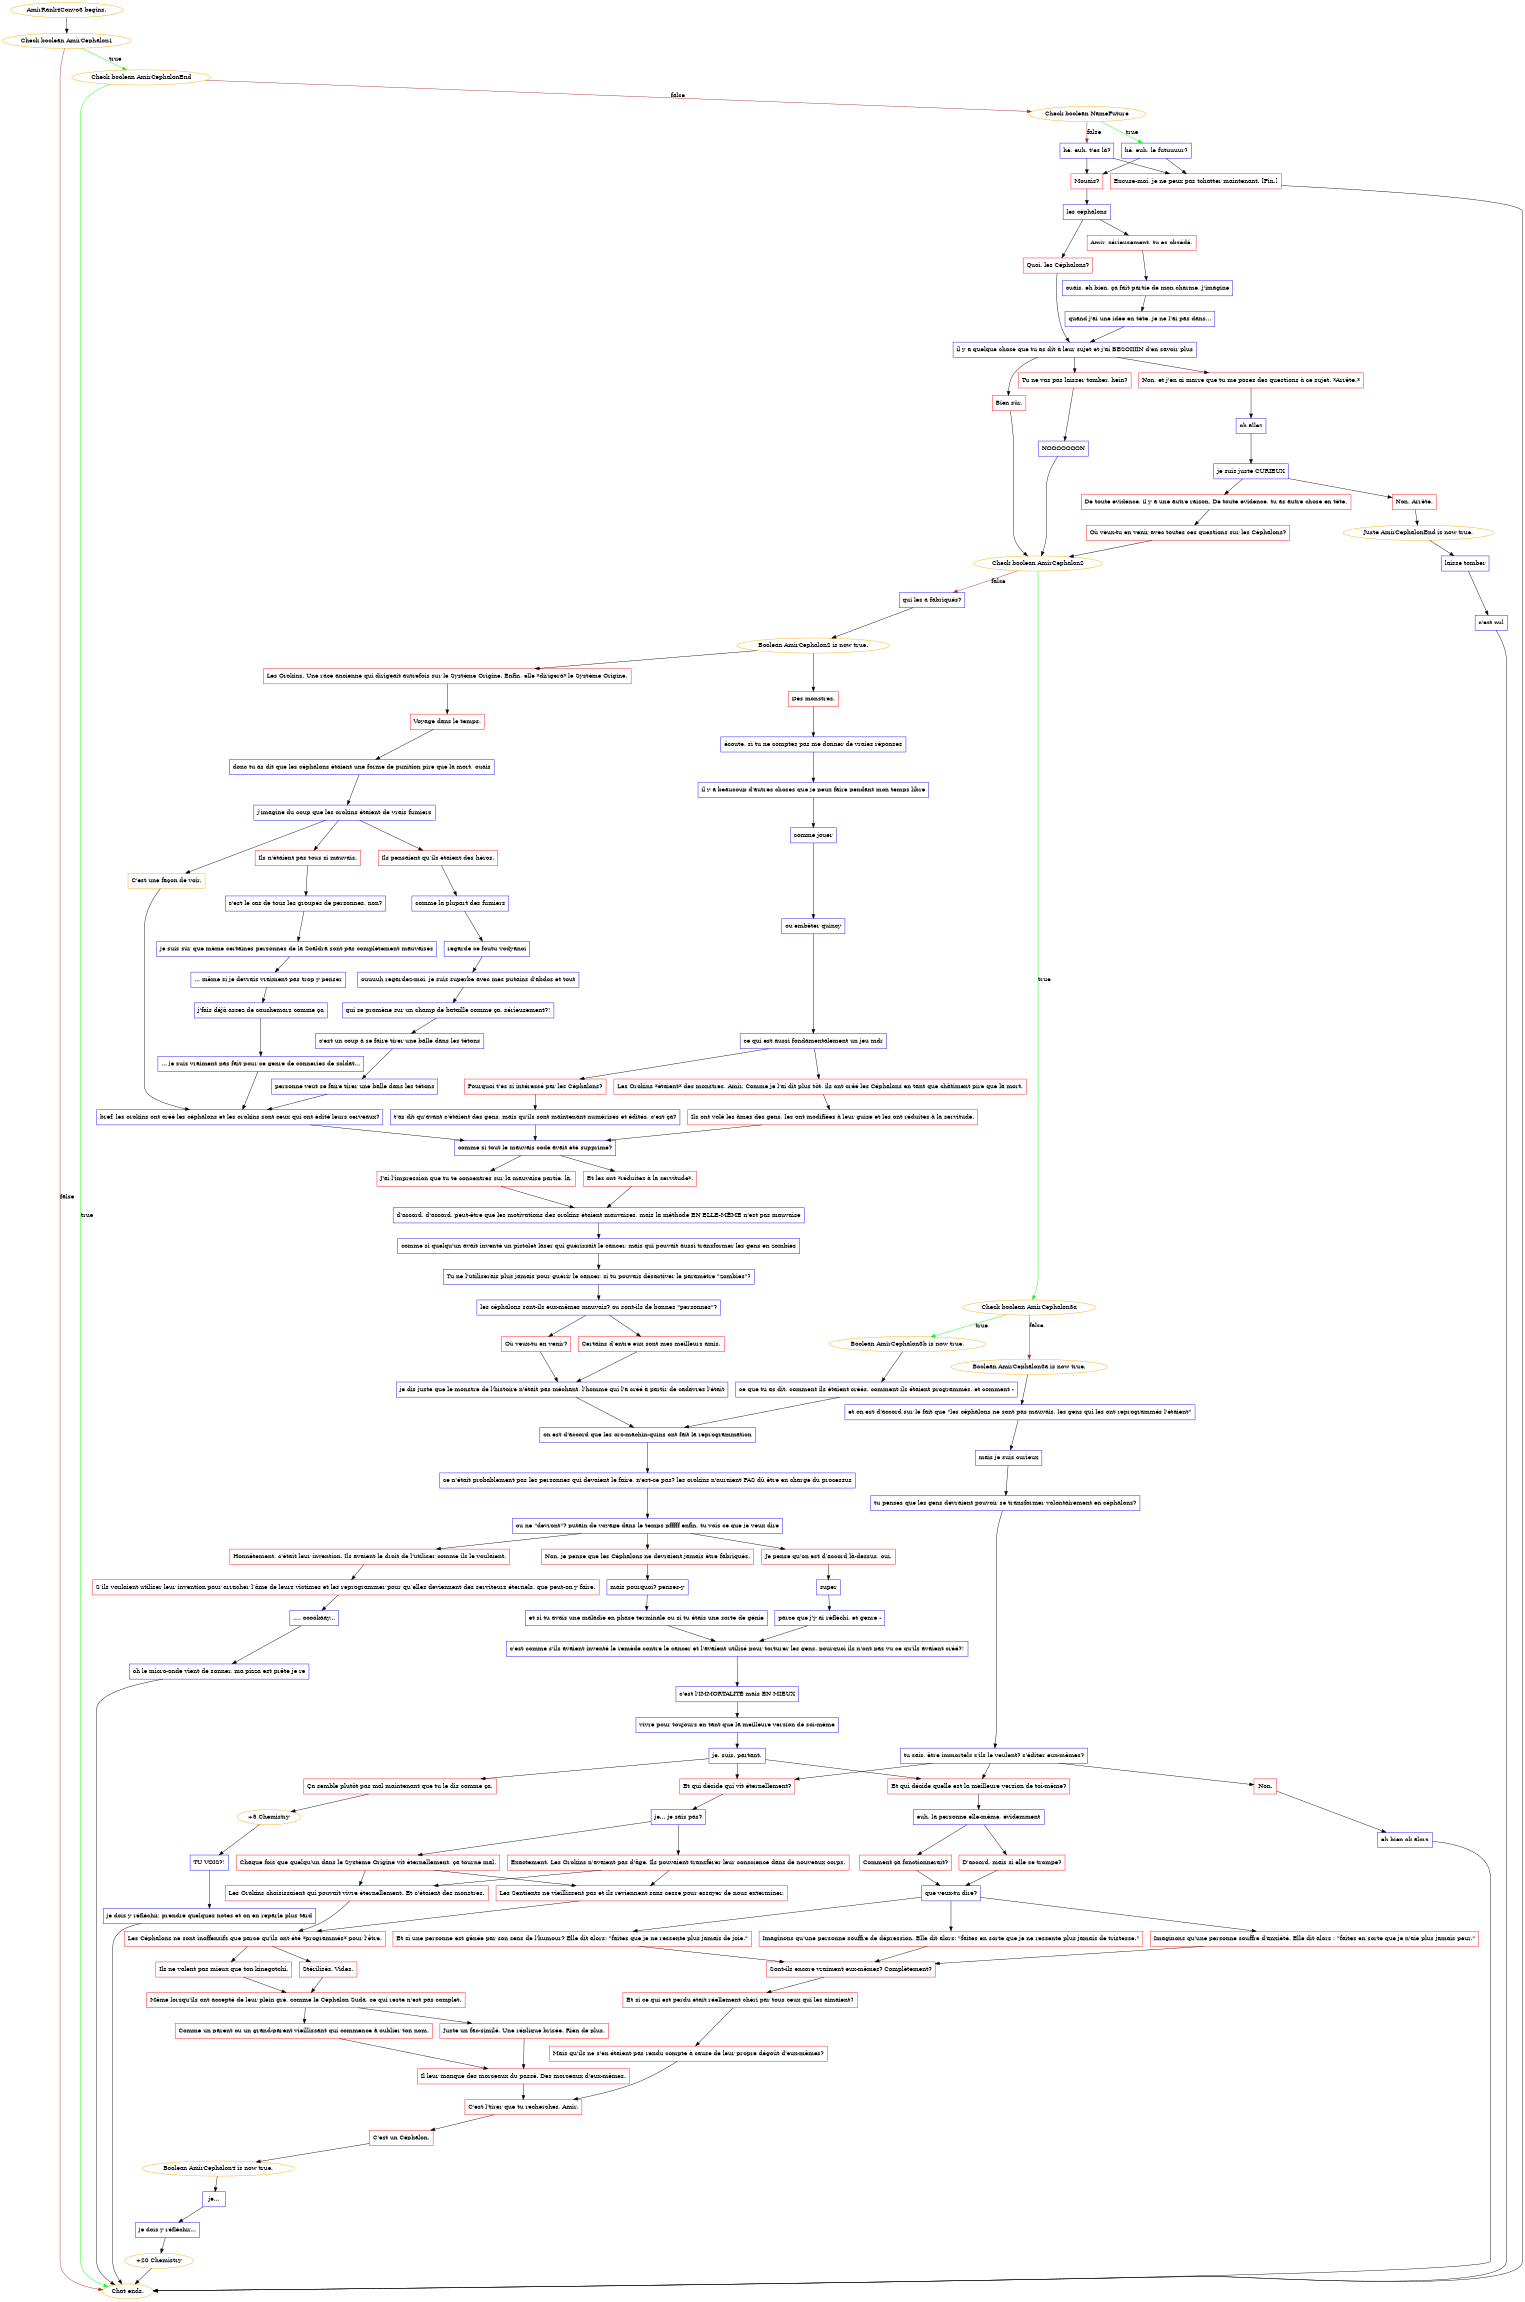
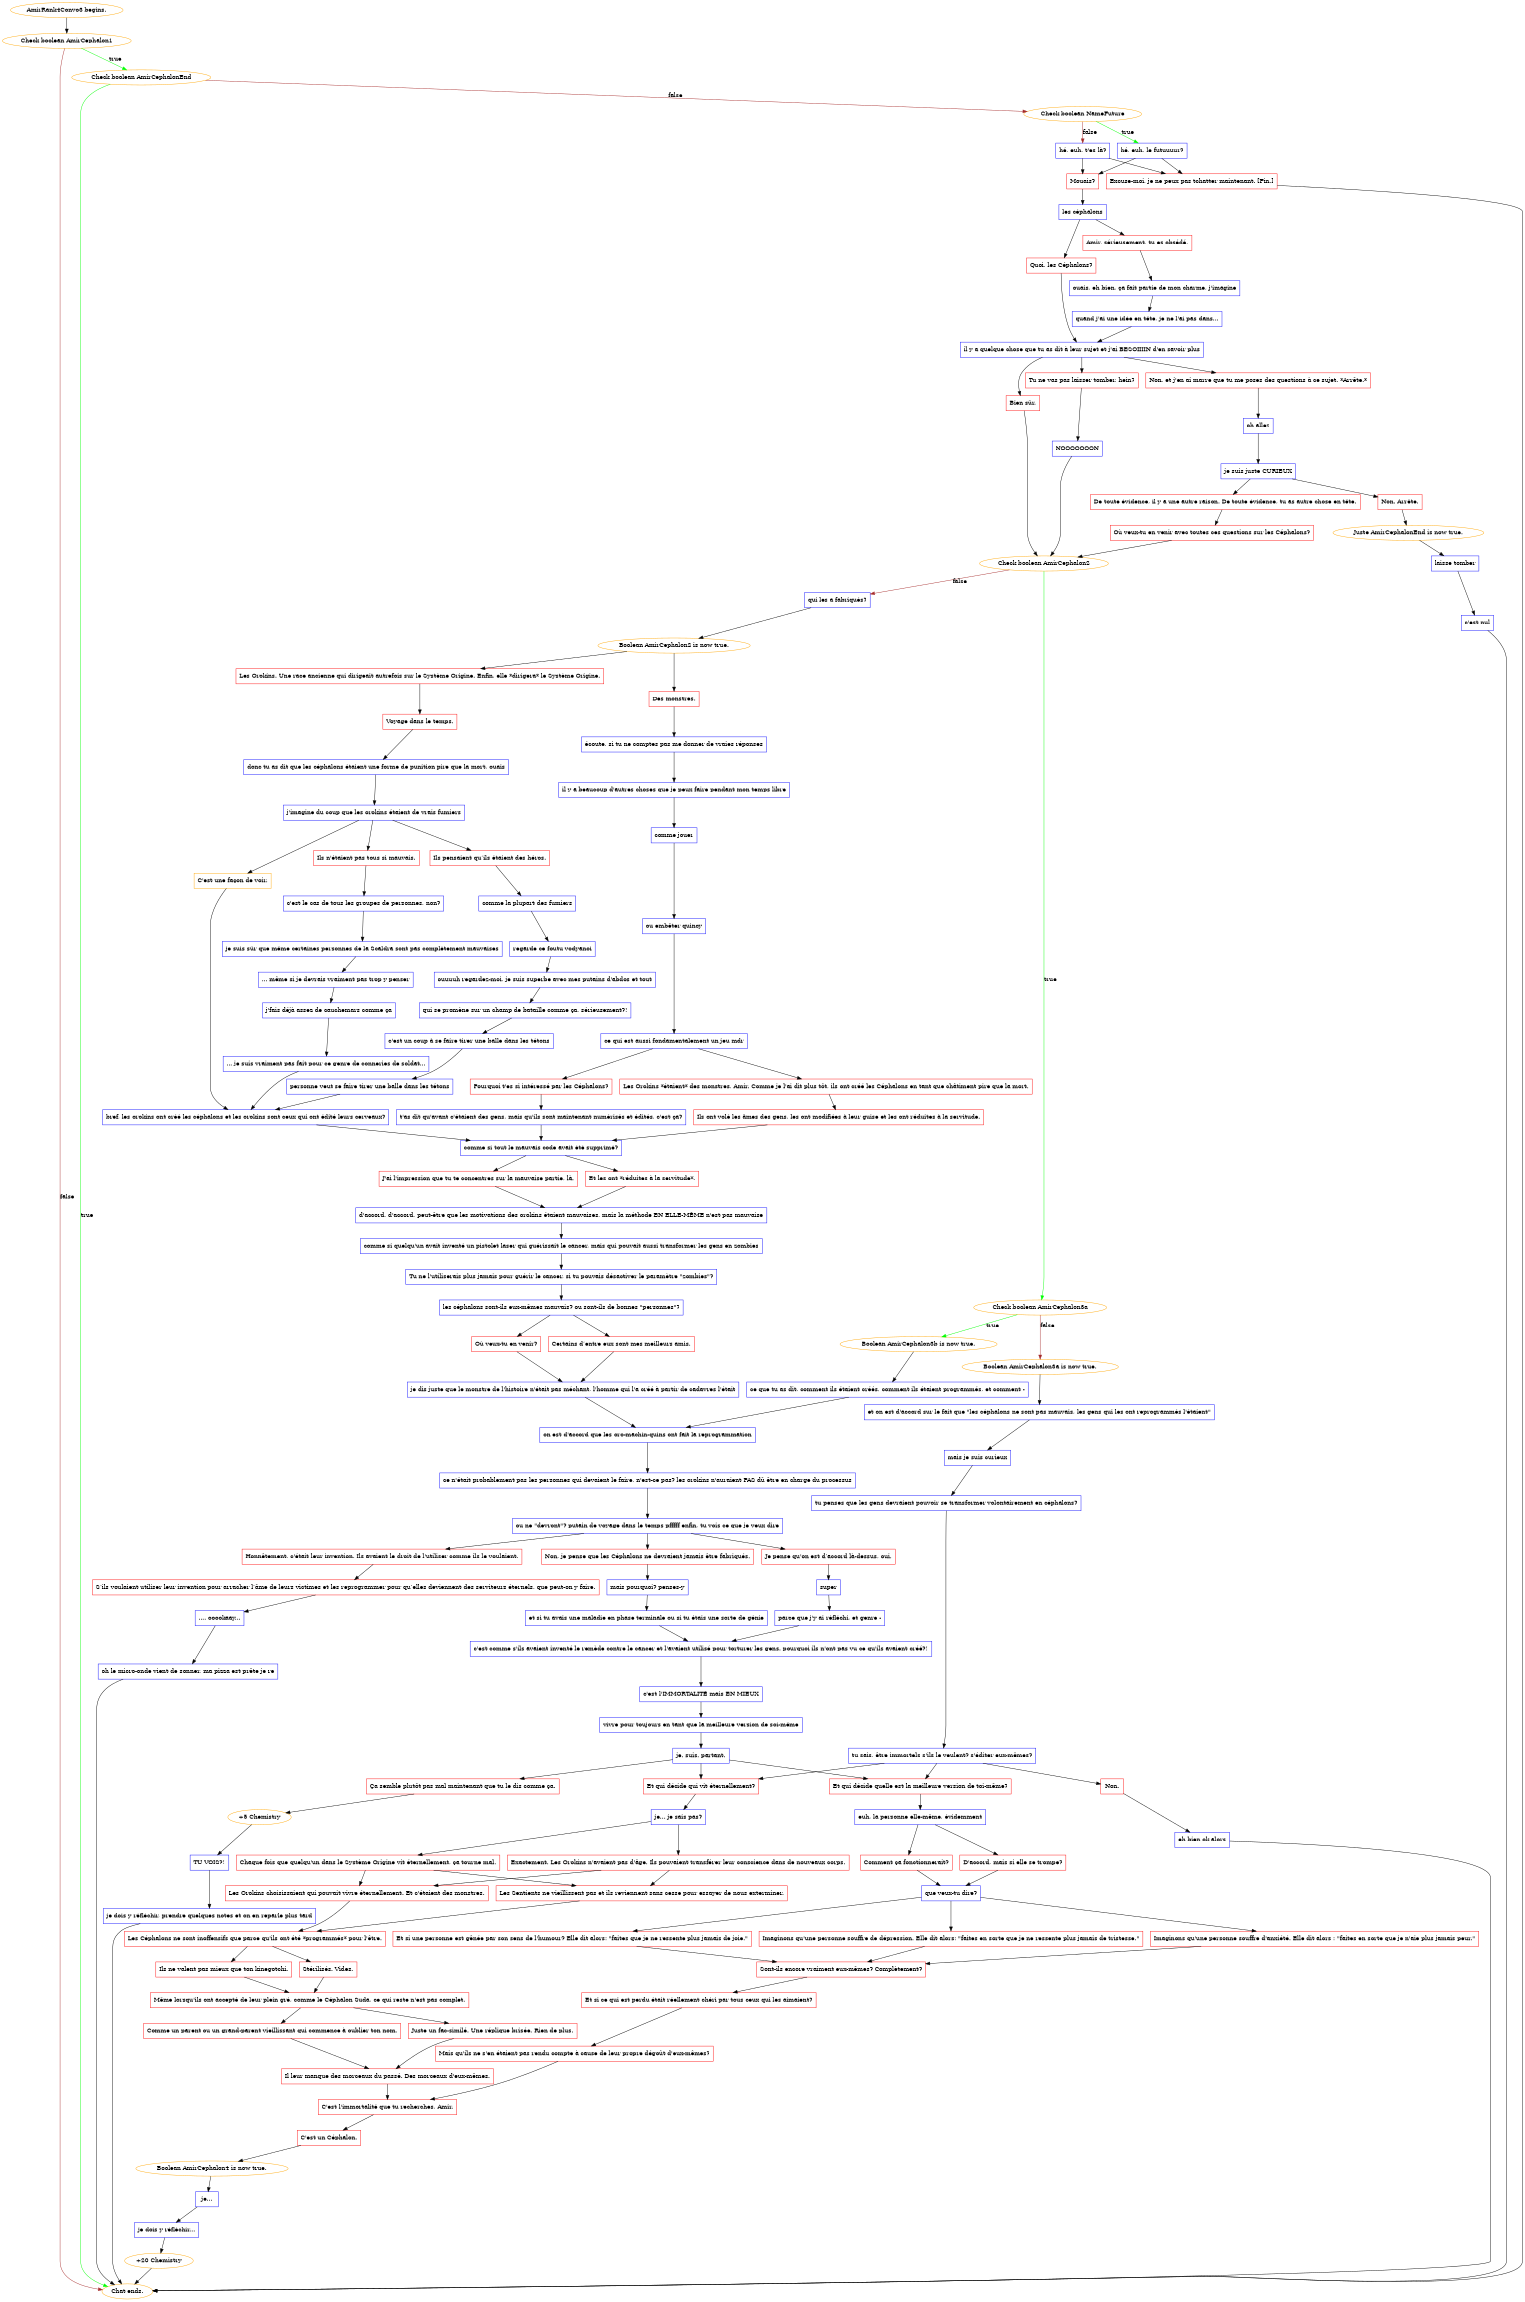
(523, 2107) -> (387, 2107)
